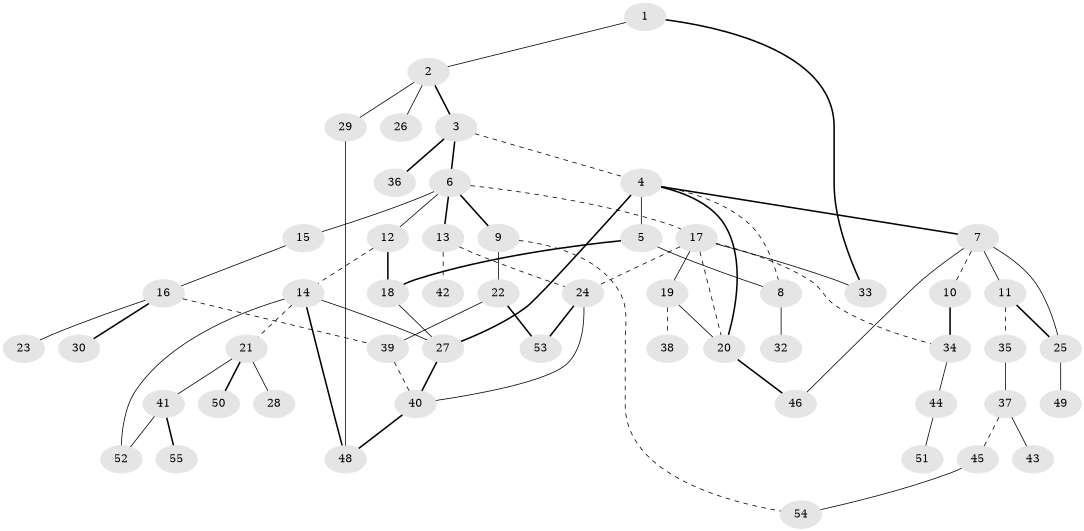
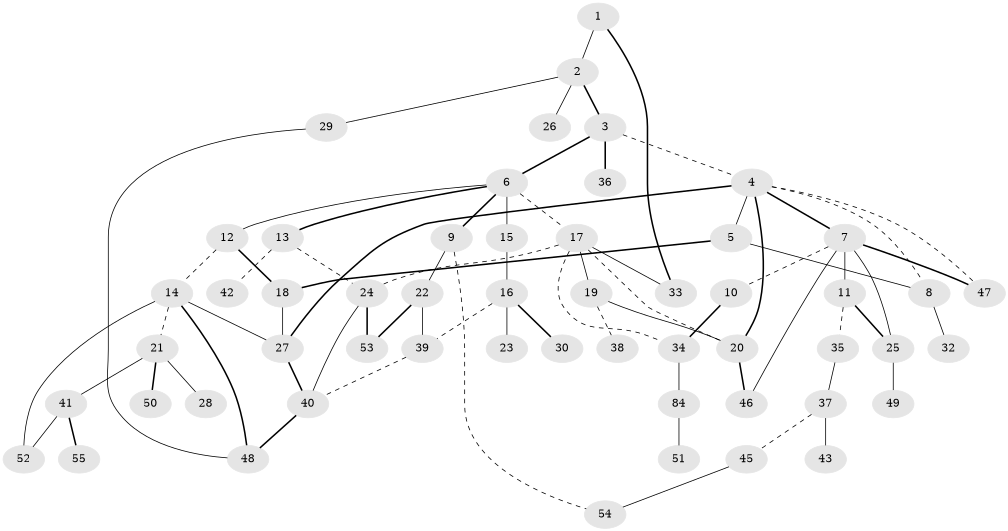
none -> (985, 293)
(936, 404) -> (679, 404)
